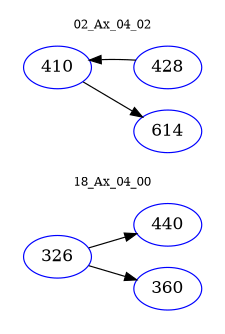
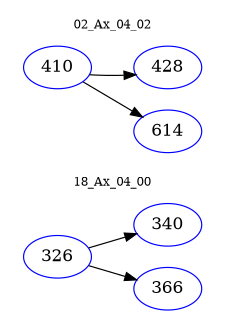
(119, 60) -> (107, 75)
(168, 225) -> (168, 225)
(168, 289) -> (168, 289)
